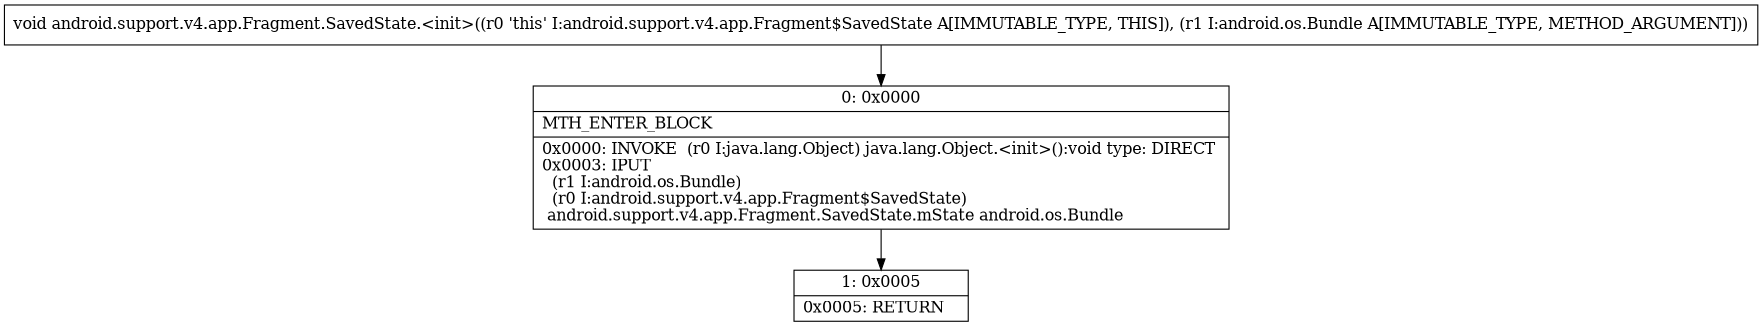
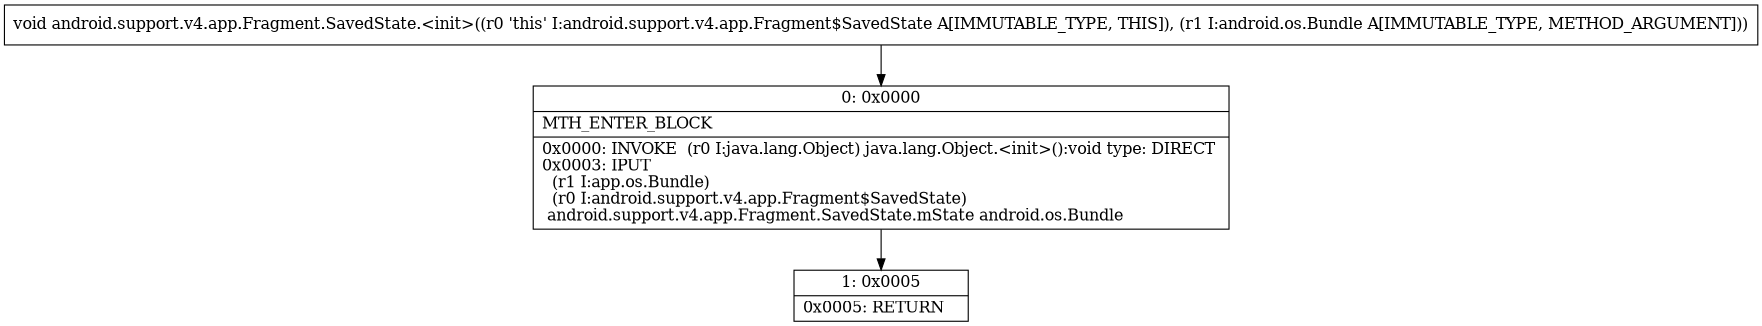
(642, 183) -> (626, 183)
